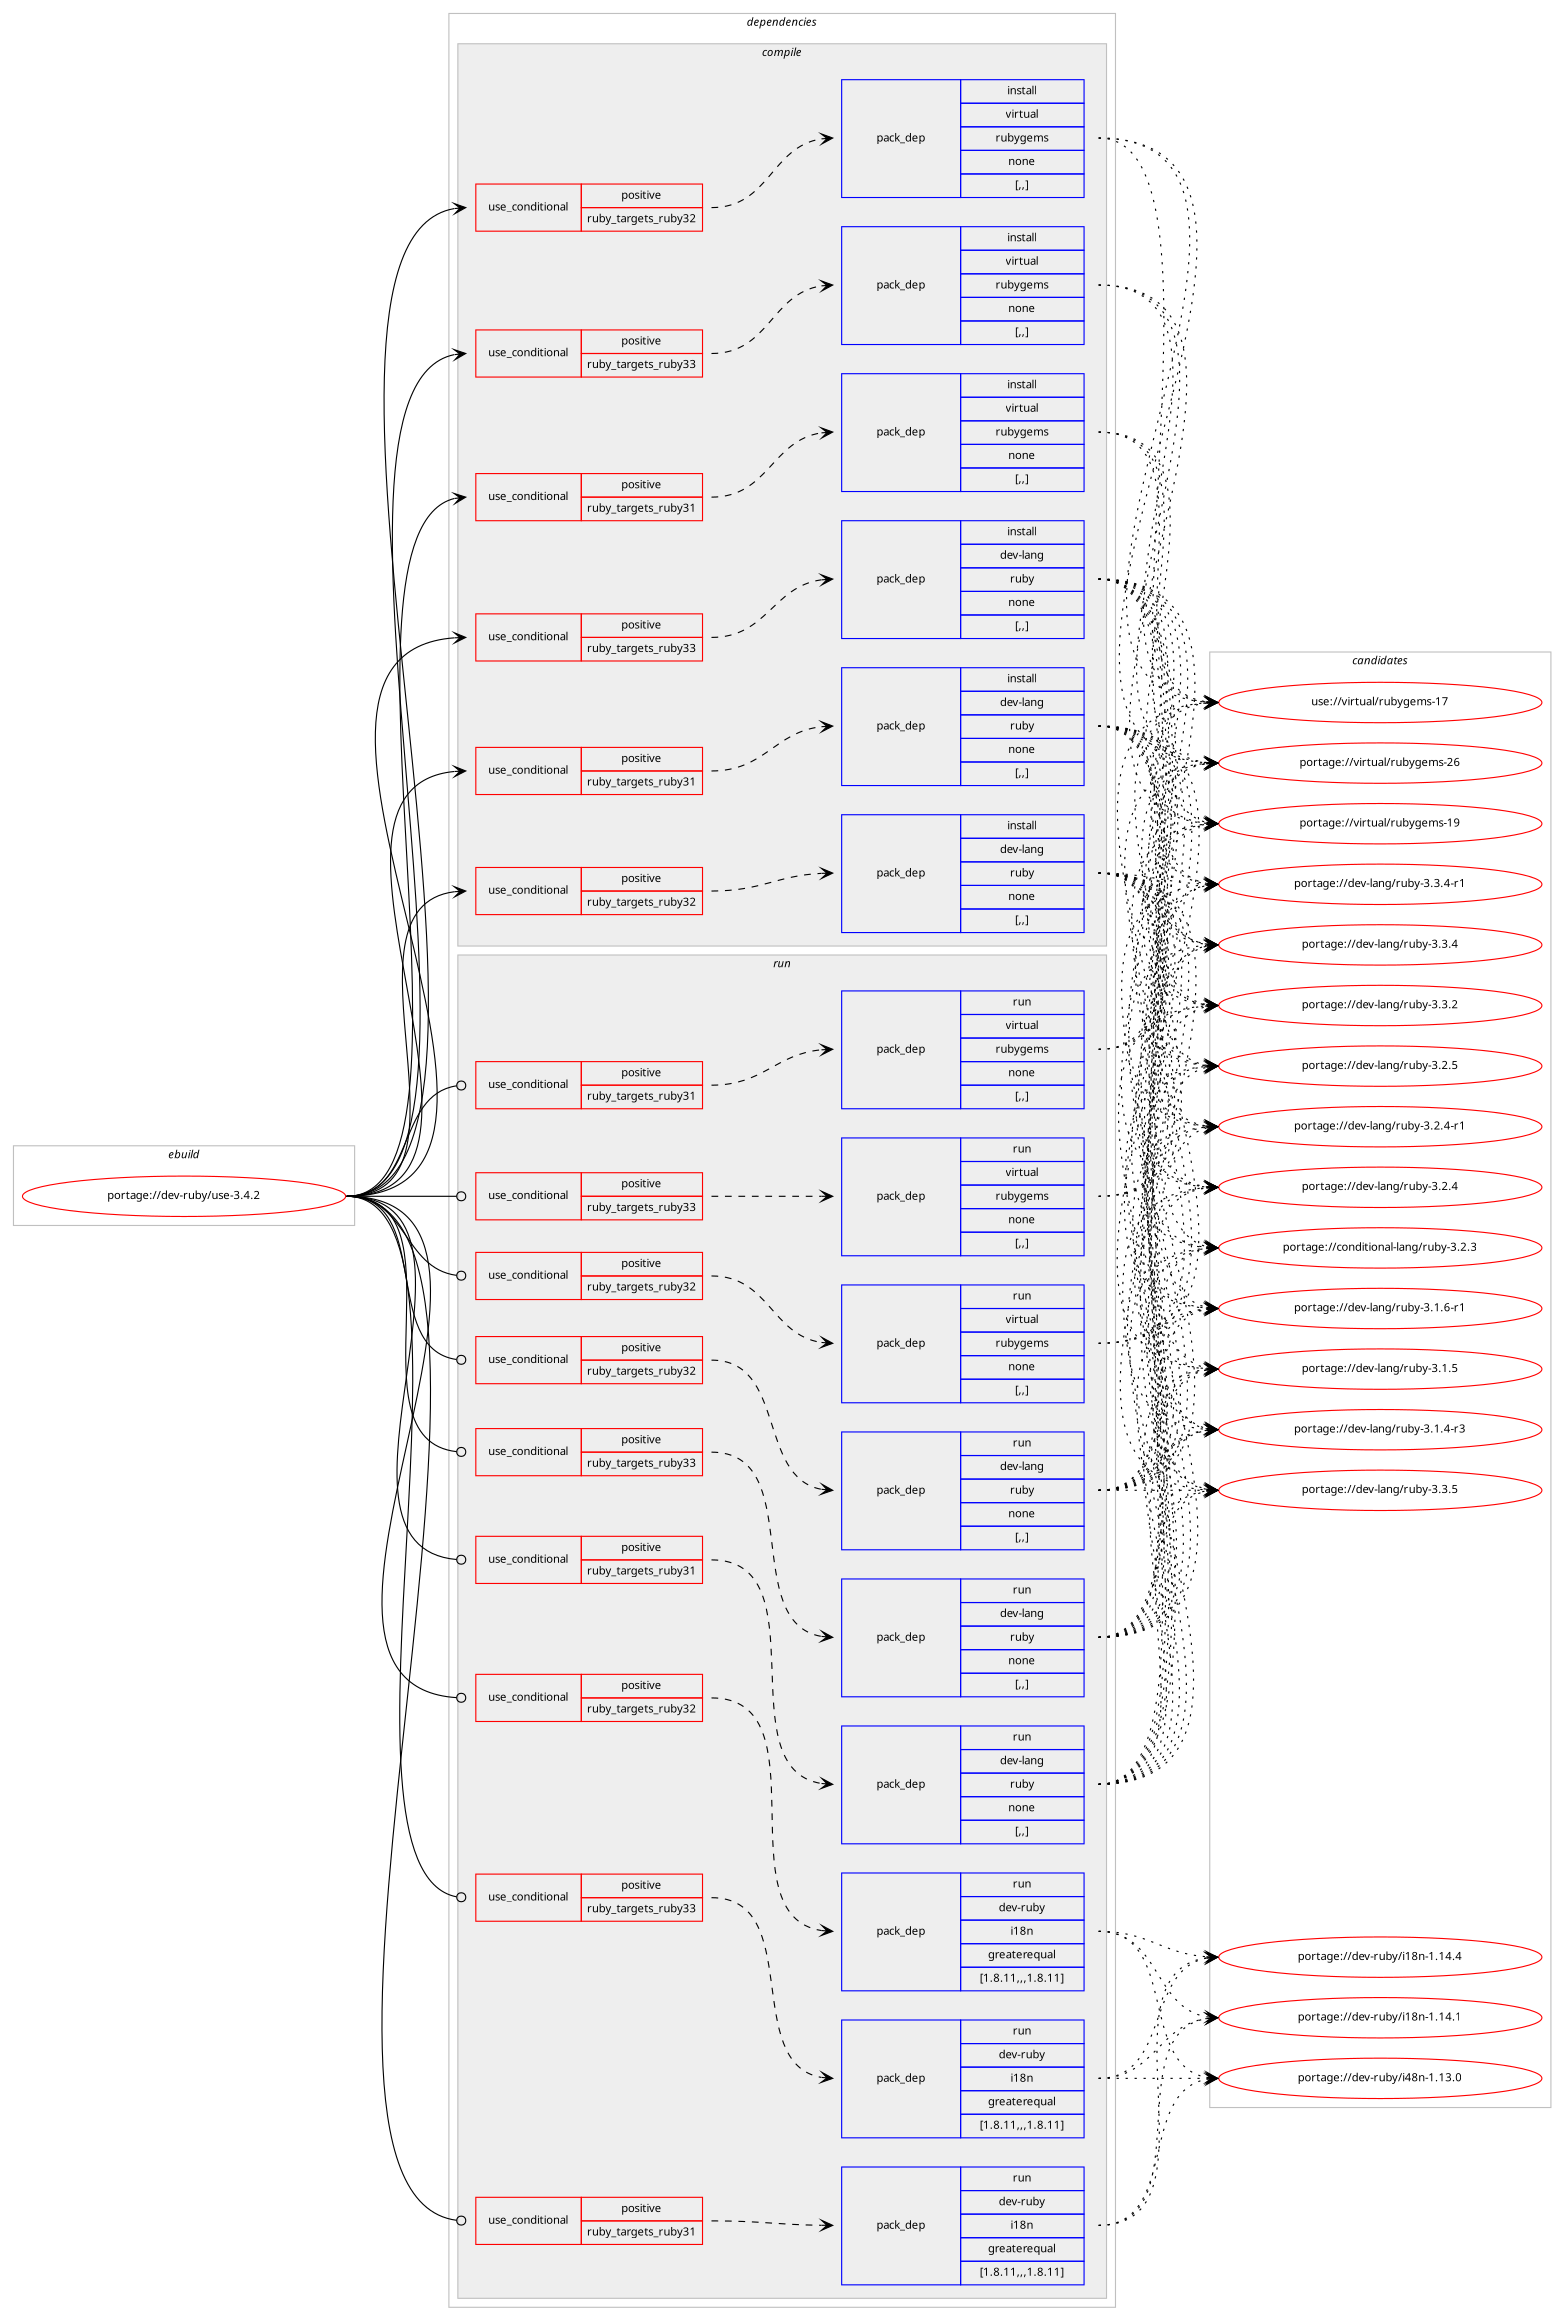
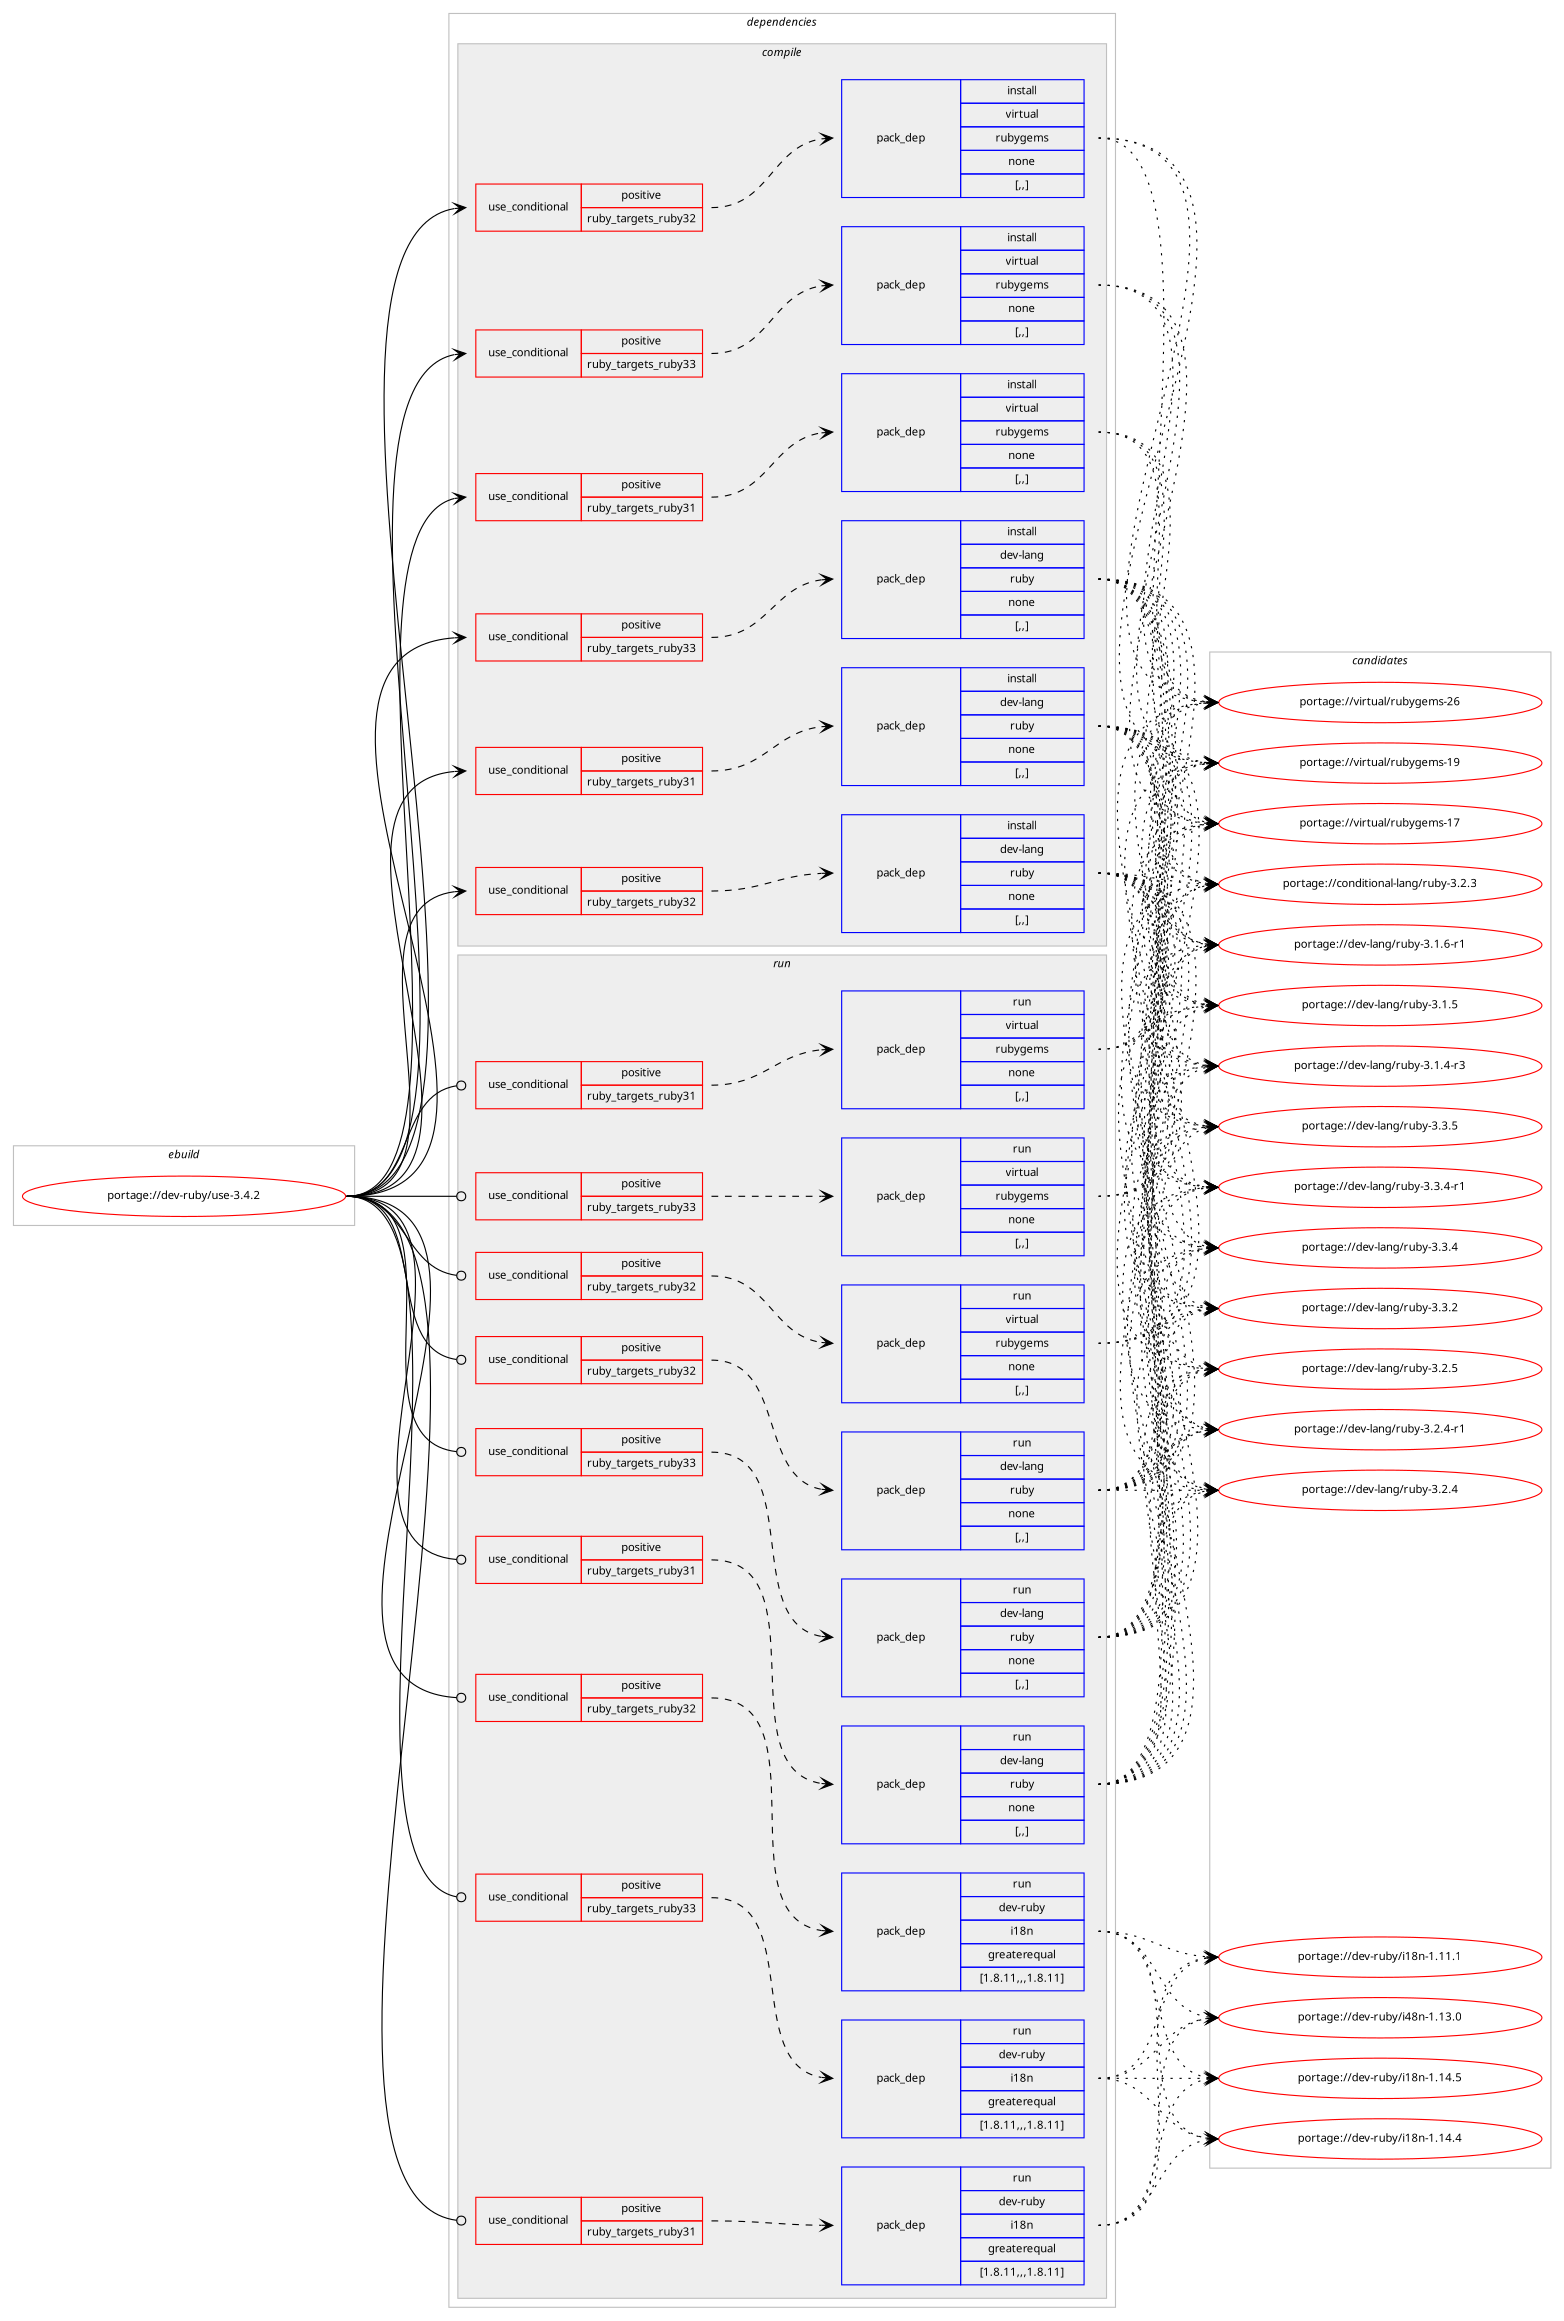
(1380, 703) -> (1380, 824)
(1380, 2018) -> (1380, 1957)
none -> (1380, 2078)
